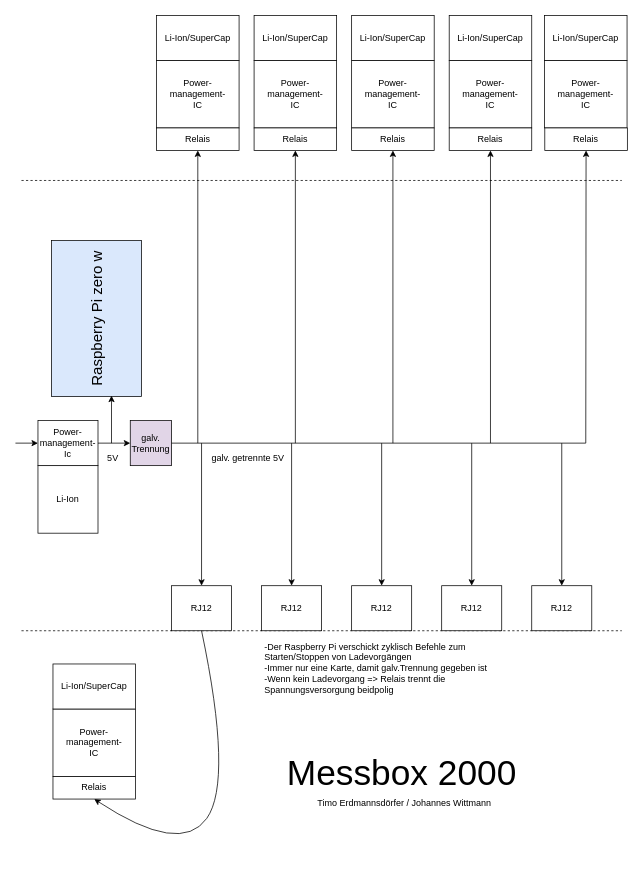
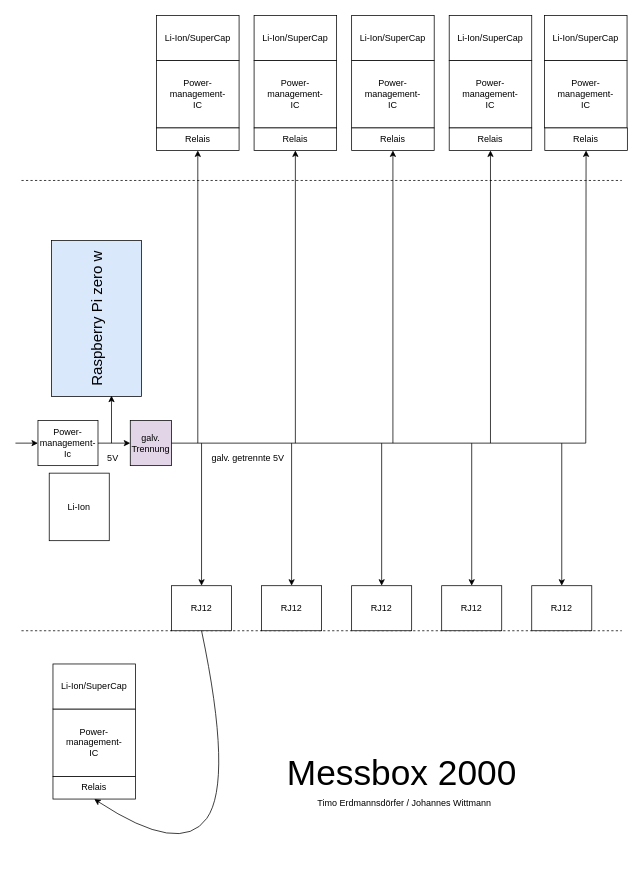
(68, 499) -> (79, 507)
(394, 668) -> none
